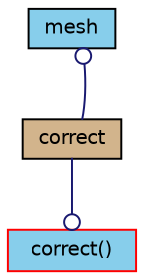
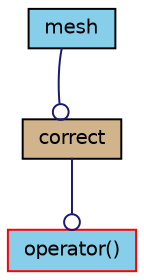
(85, 92) -> (59, 76)
(72, 250) -> (72, 250)
